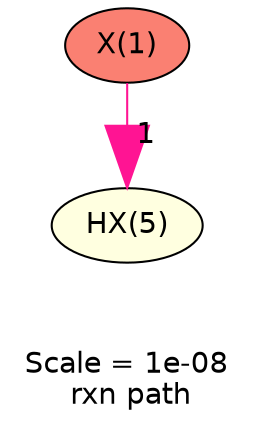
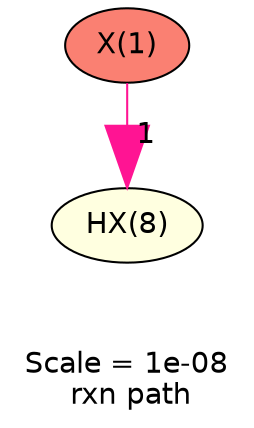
(127, 225) -> (127, 225)
